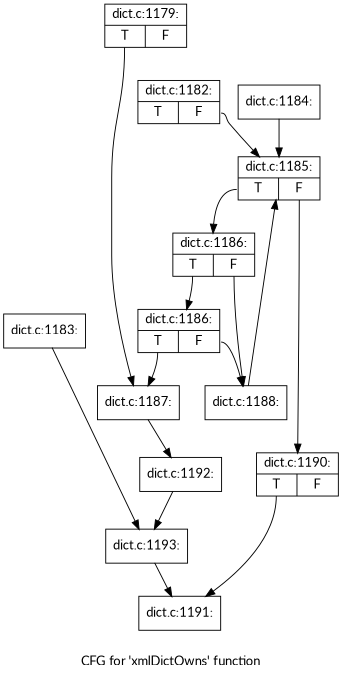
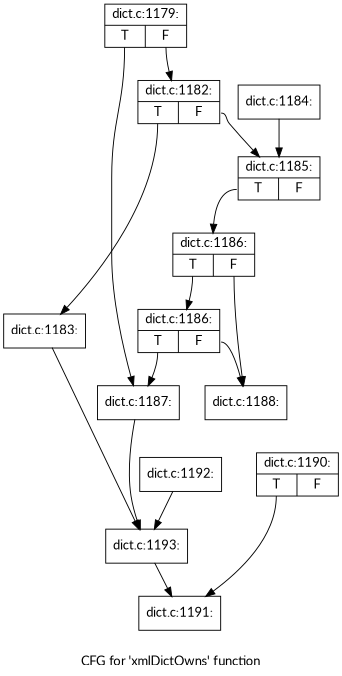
none -> (167, 60)
none -> (128, 223)
(261, 297) -> none
(299, 322) -> none
(157, 435) -> (129, 470)
